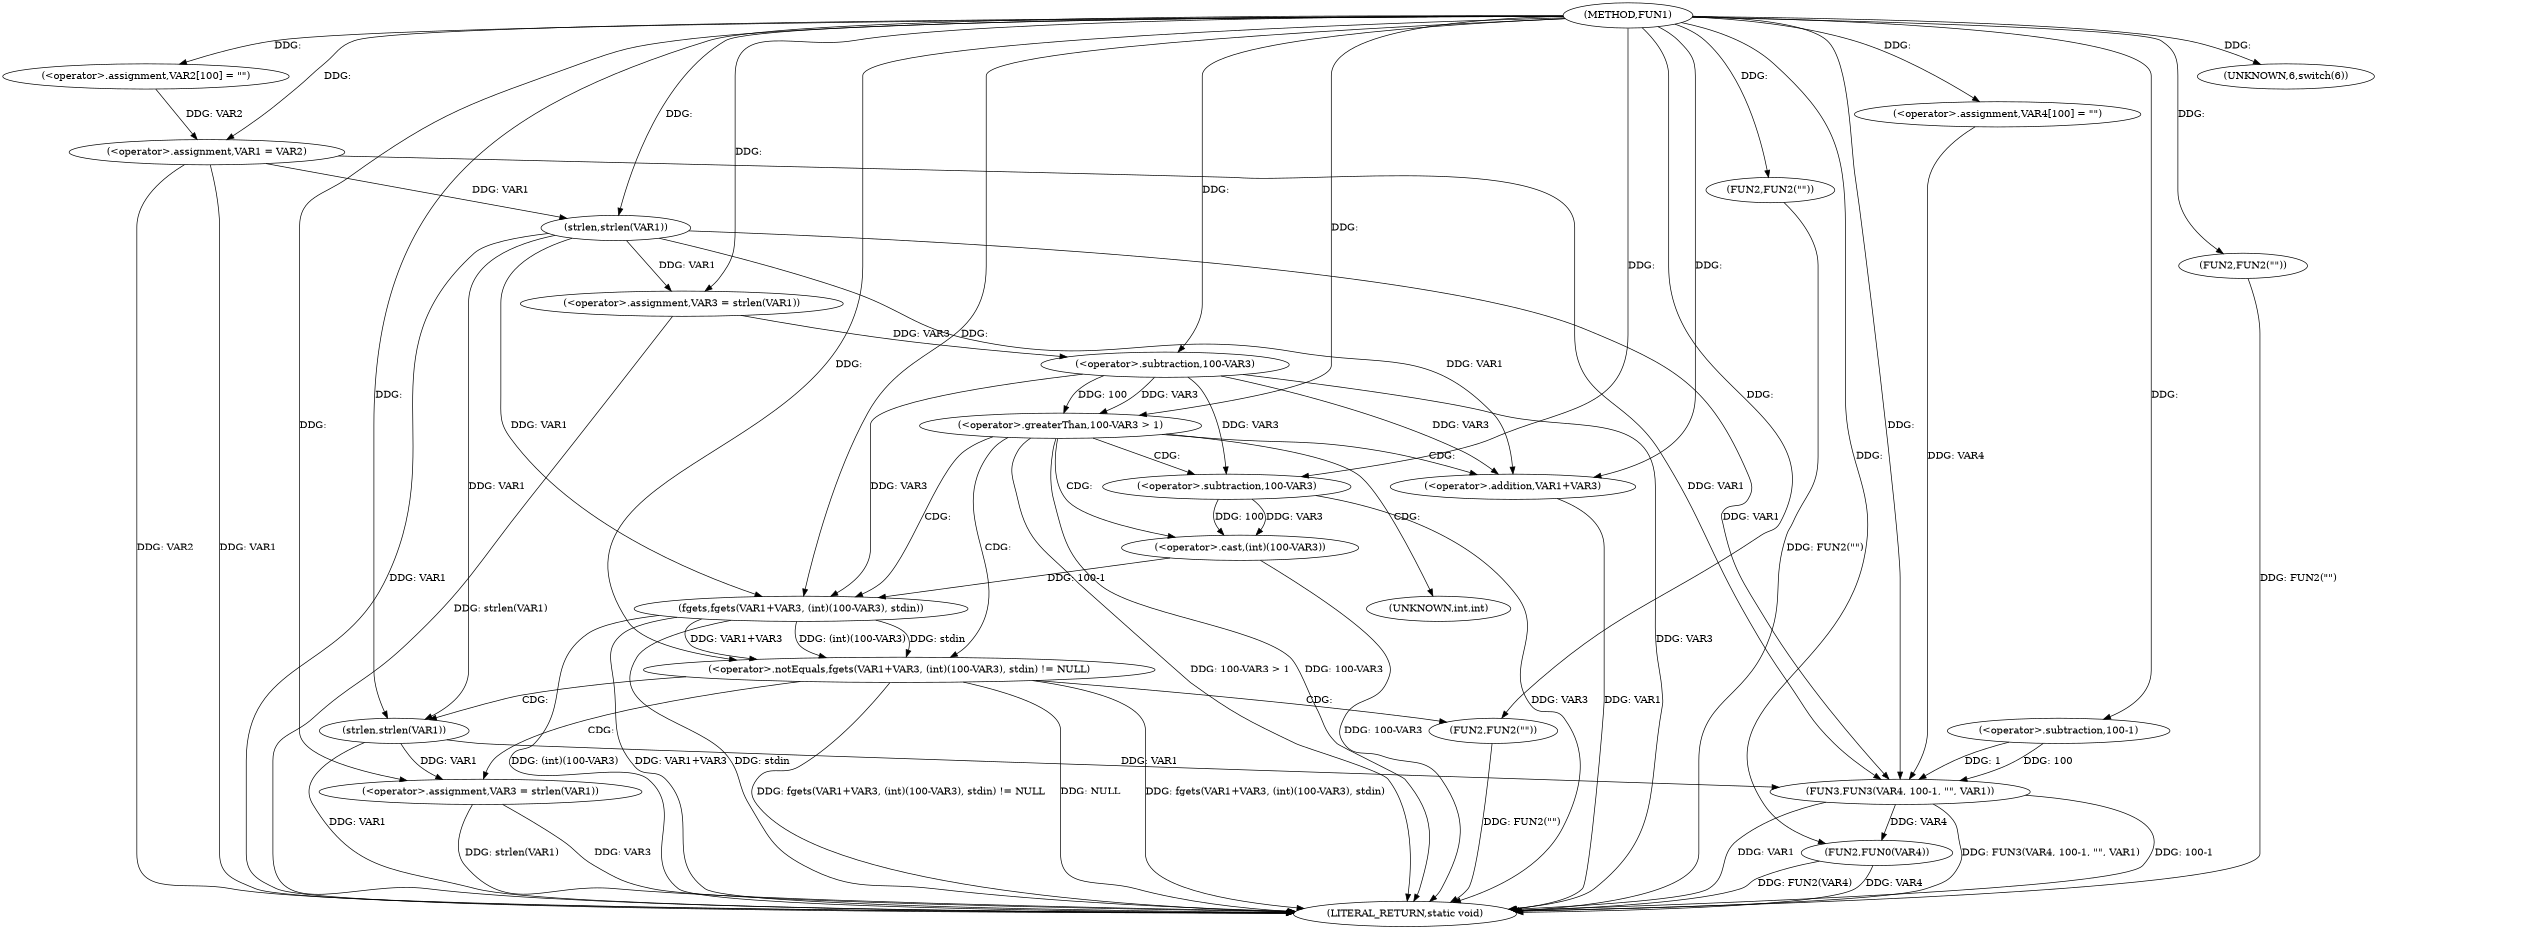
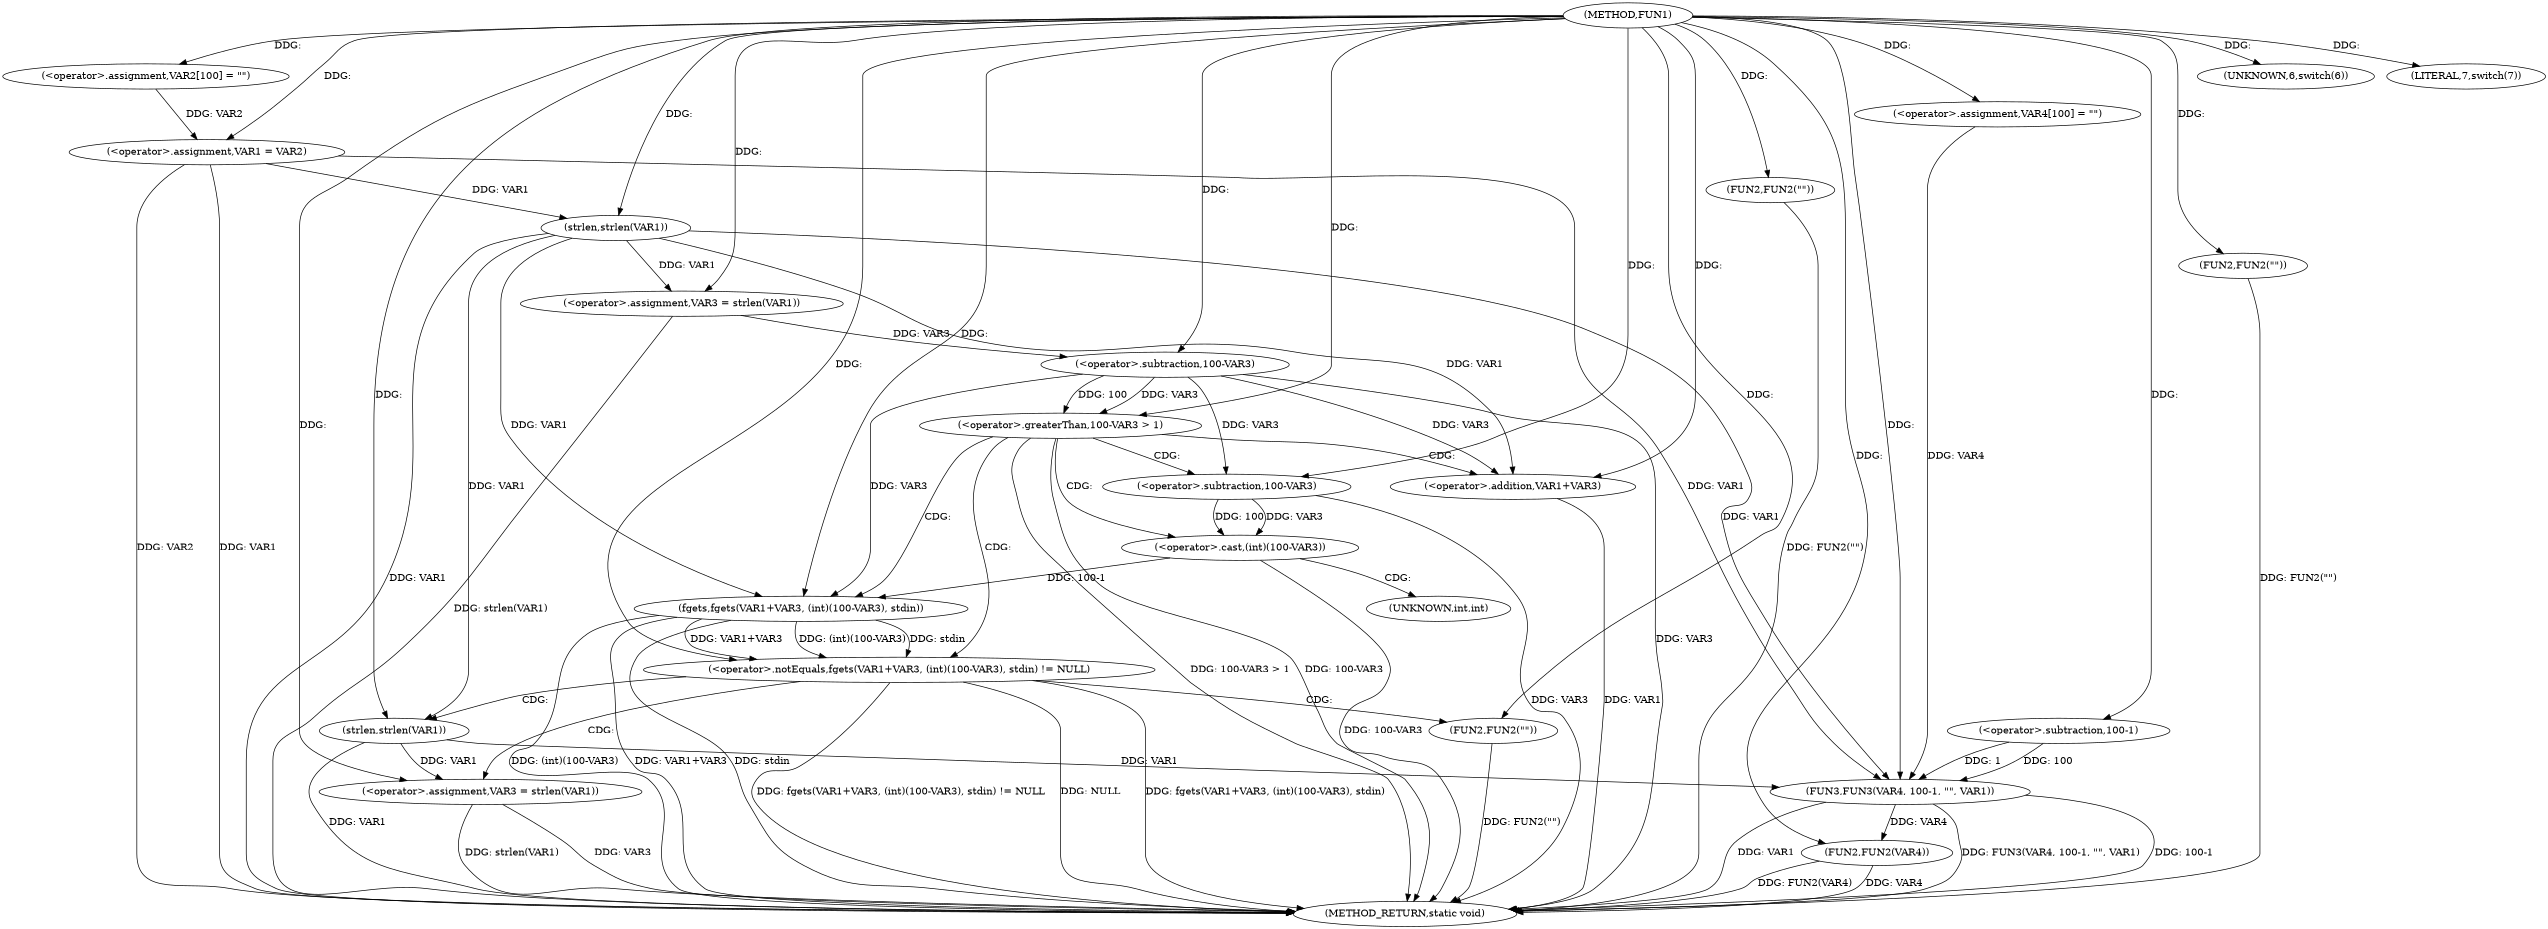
none -> (2466, 76)
(1330, 462) -> (1356, 573)
(1877, 853) -> (1877, 853)
(1405, 914) -> (1405, 914)
